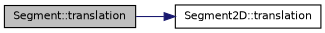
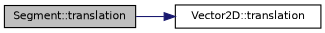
(248, 17) -> (248, 17)
